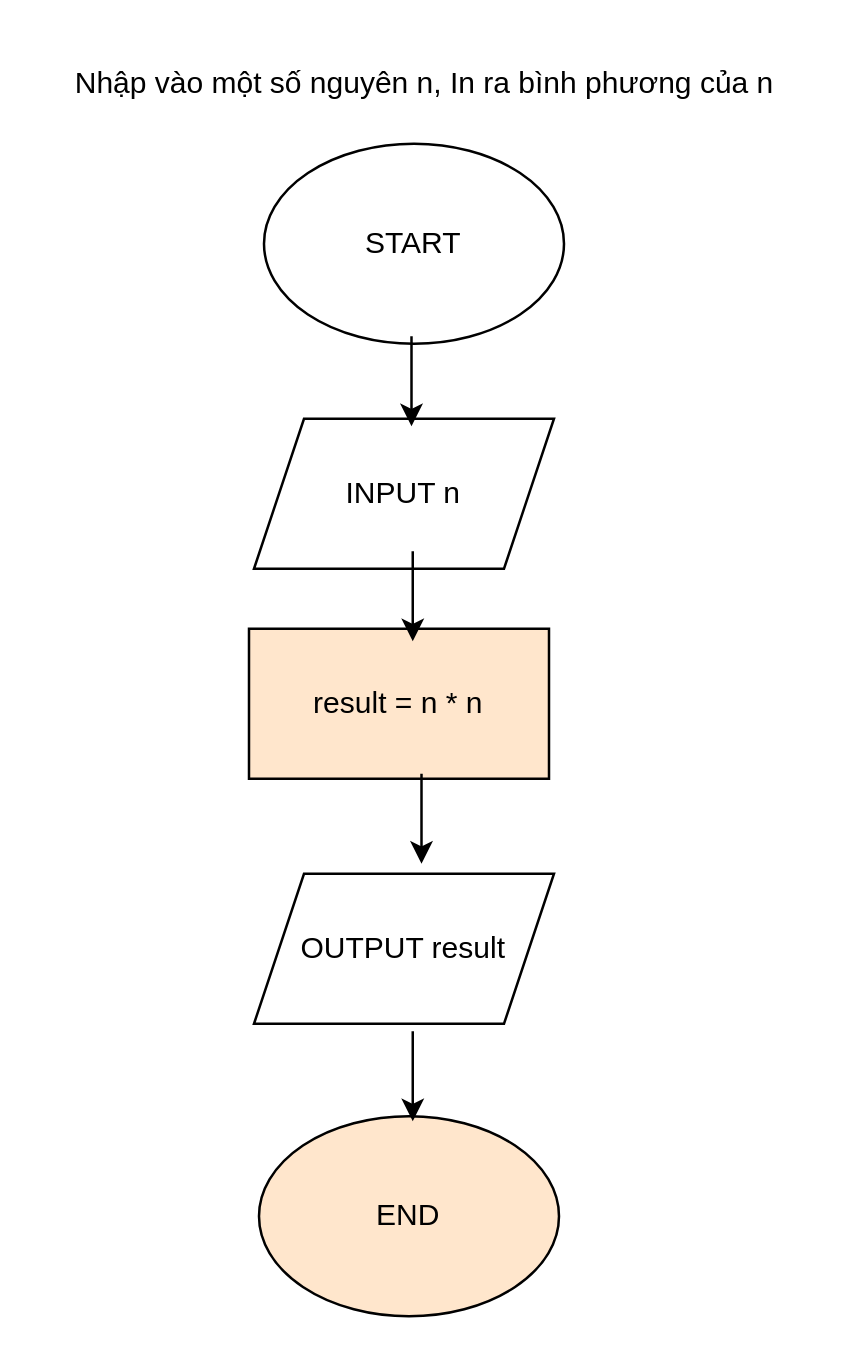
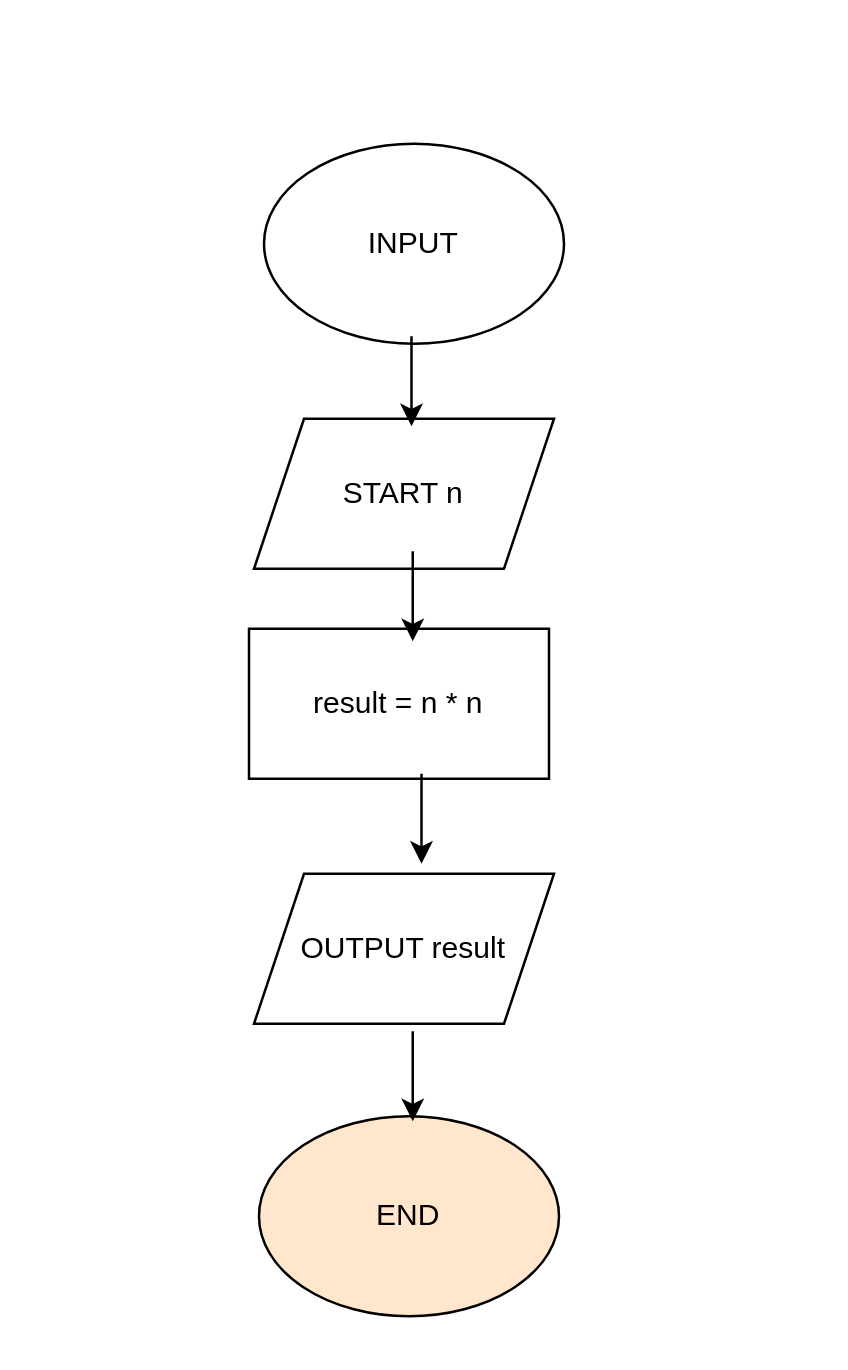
(423, 84) -> none
(414, 244) -> (414, 244)
(404, 494) -> (404, 494)
(399, 704) -> (399, 704)
